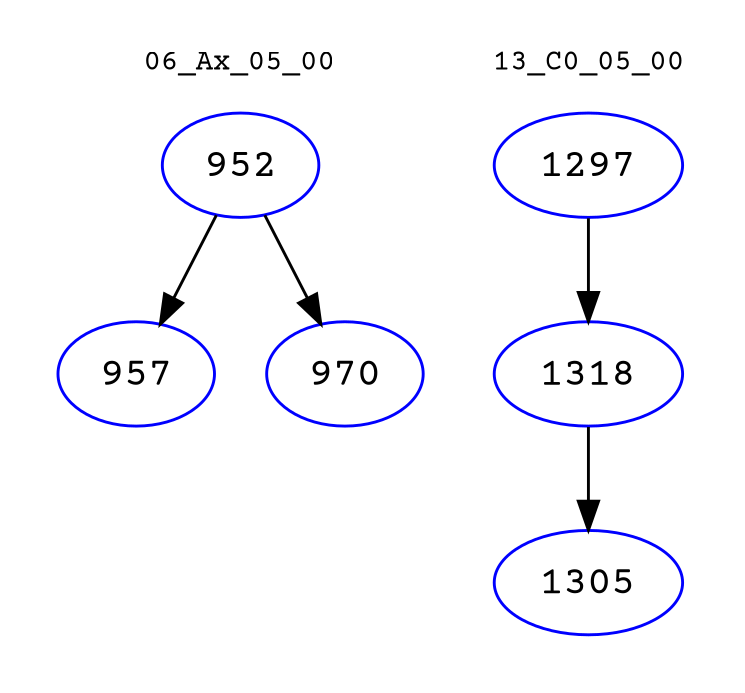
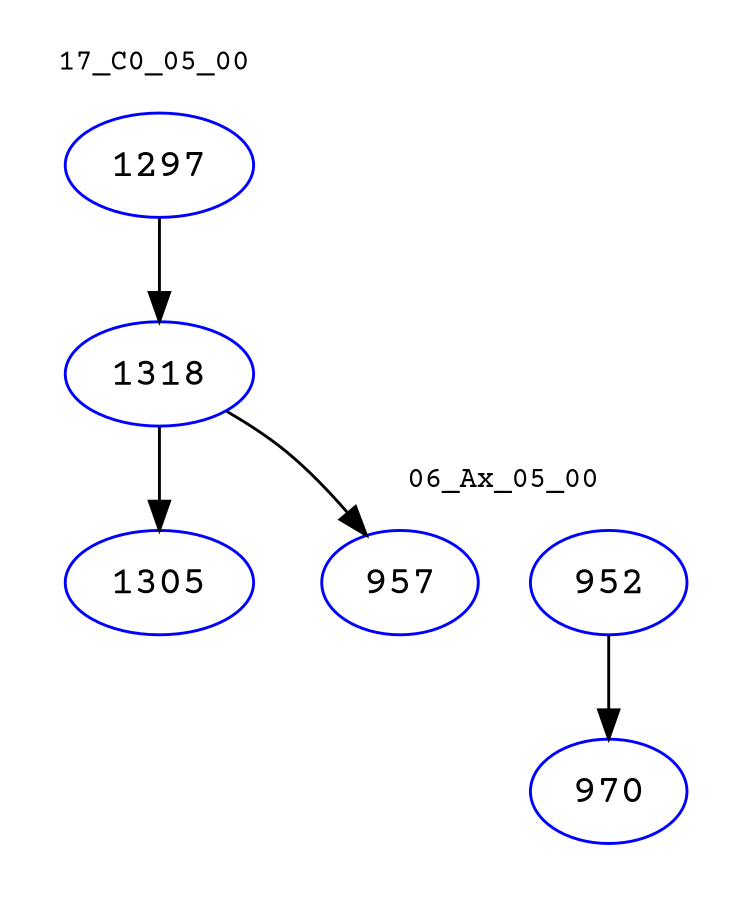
(590, 62) -> (155, 62)
(195, 257) -> (318, 480)
